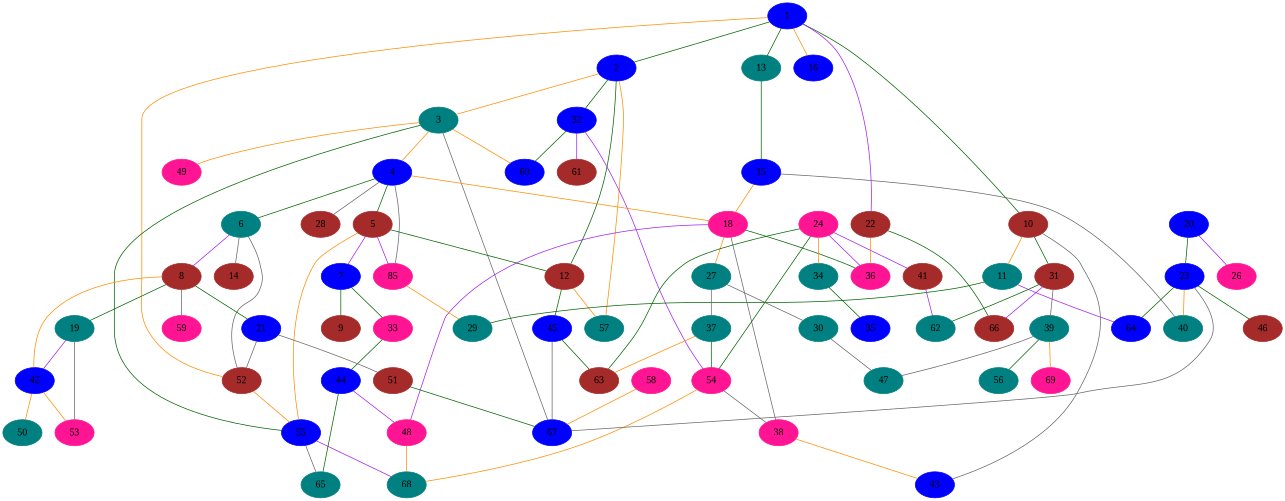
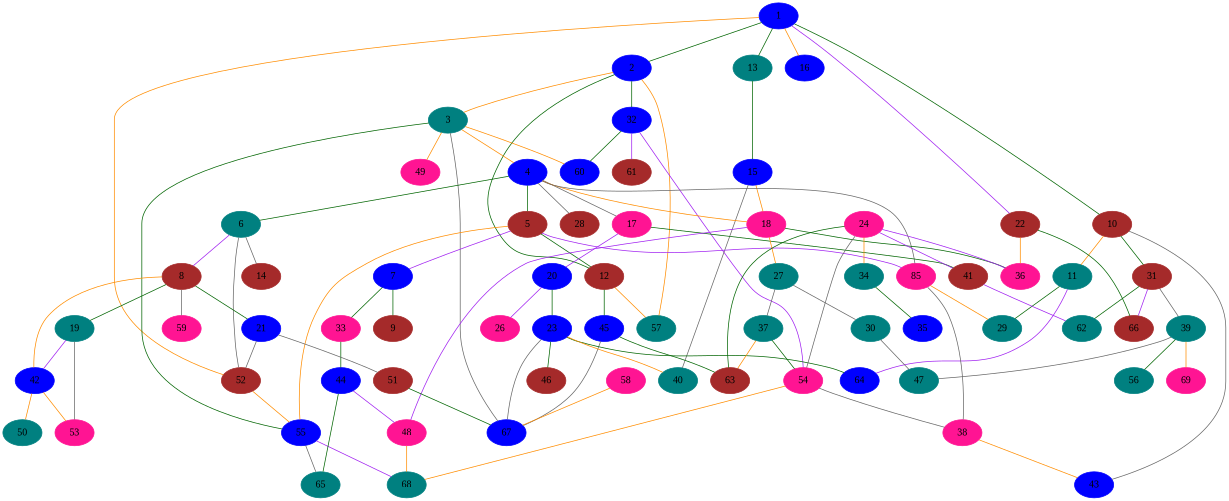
none -> (632, 224)
(769, 296) -> (827, 296)
(753, 329) -> (959, 349)
